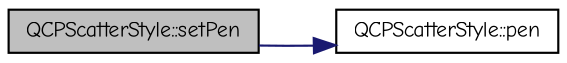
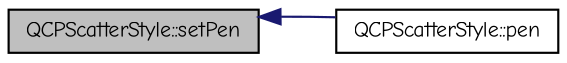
(286, 46) -> (308, 17)
